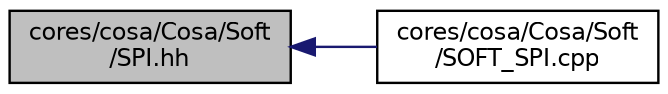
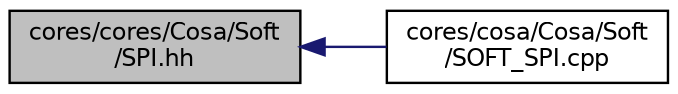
(150, 47) -> (155, 47)
